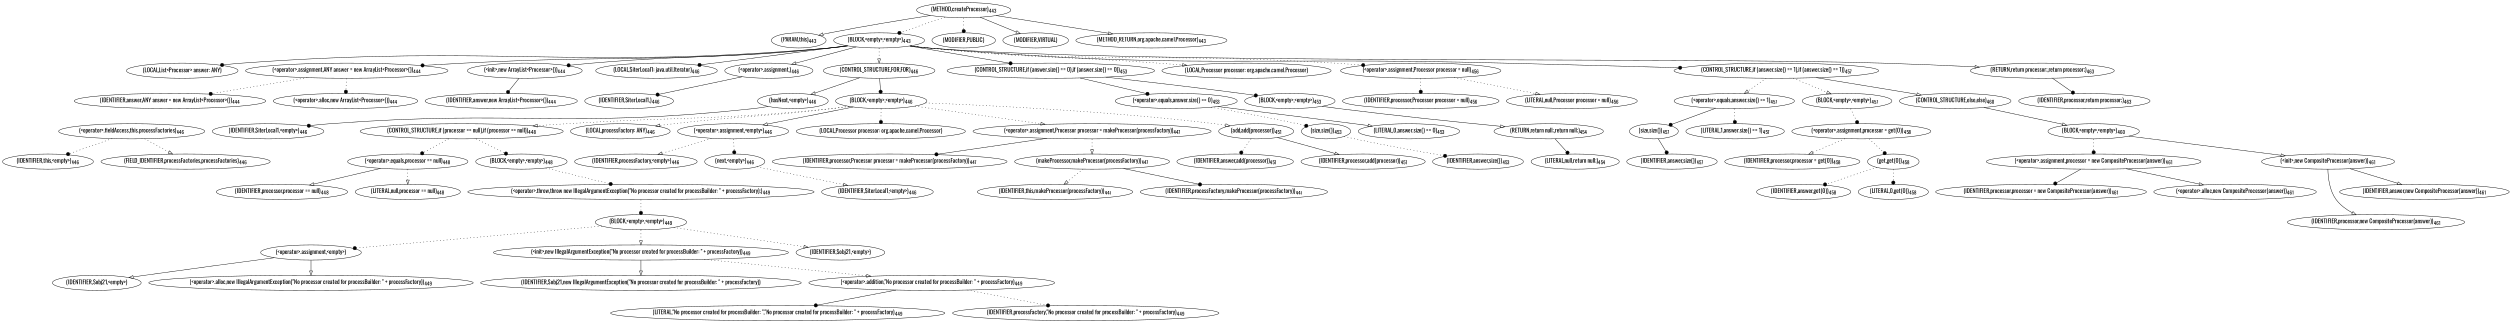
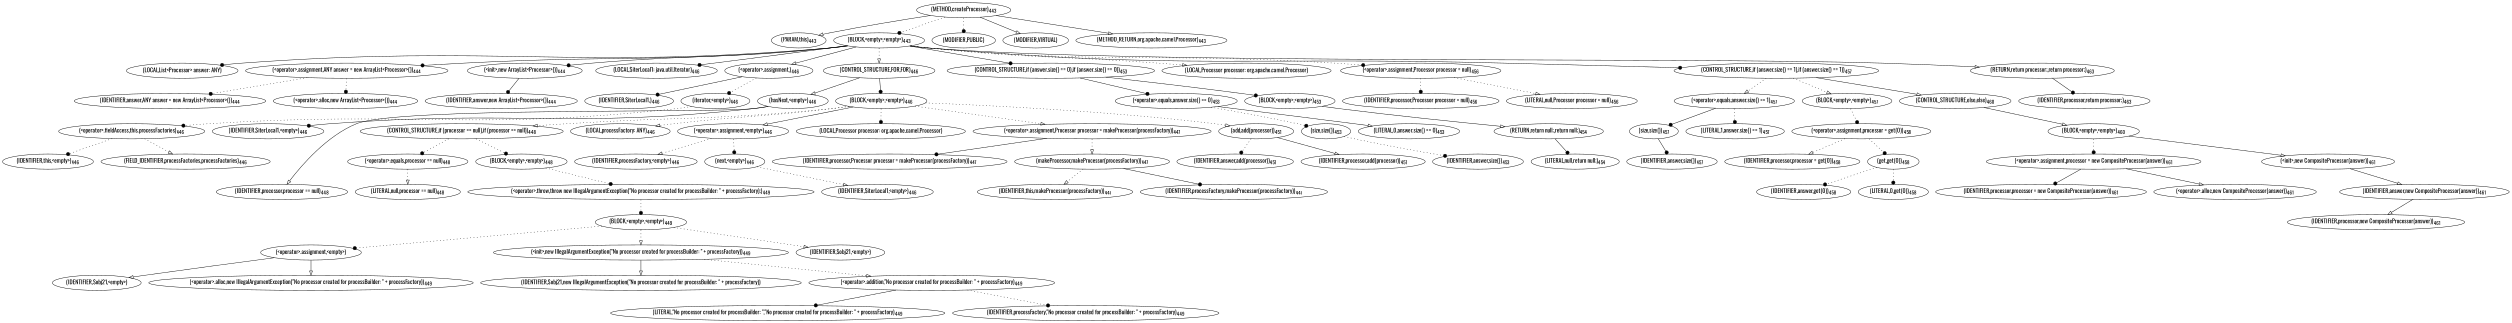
none -> (715, 101)
(347, 176) -> (518, 112)
(2333, 195) -> (2402, 206)
